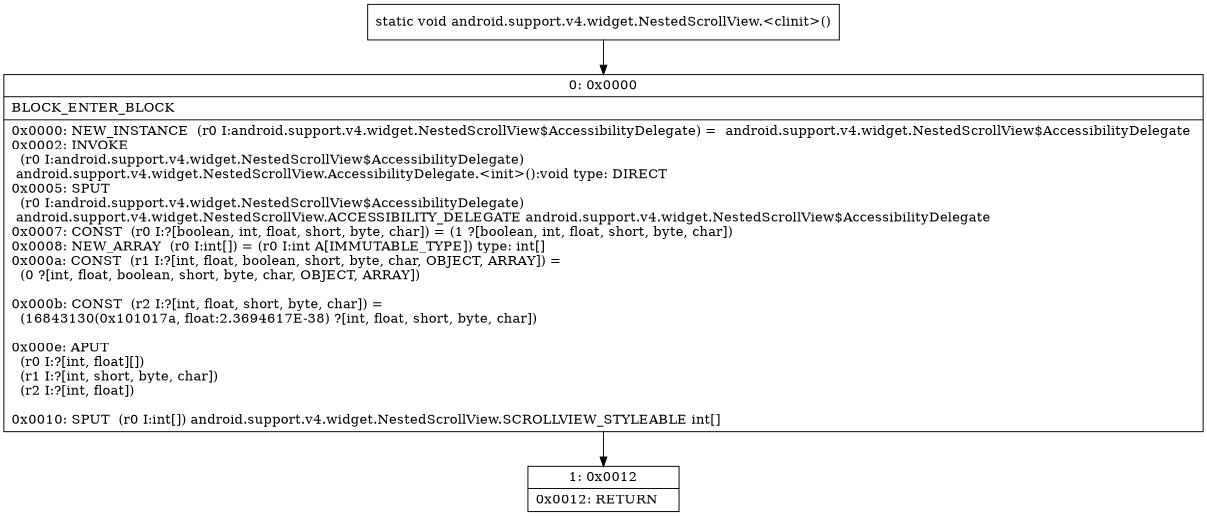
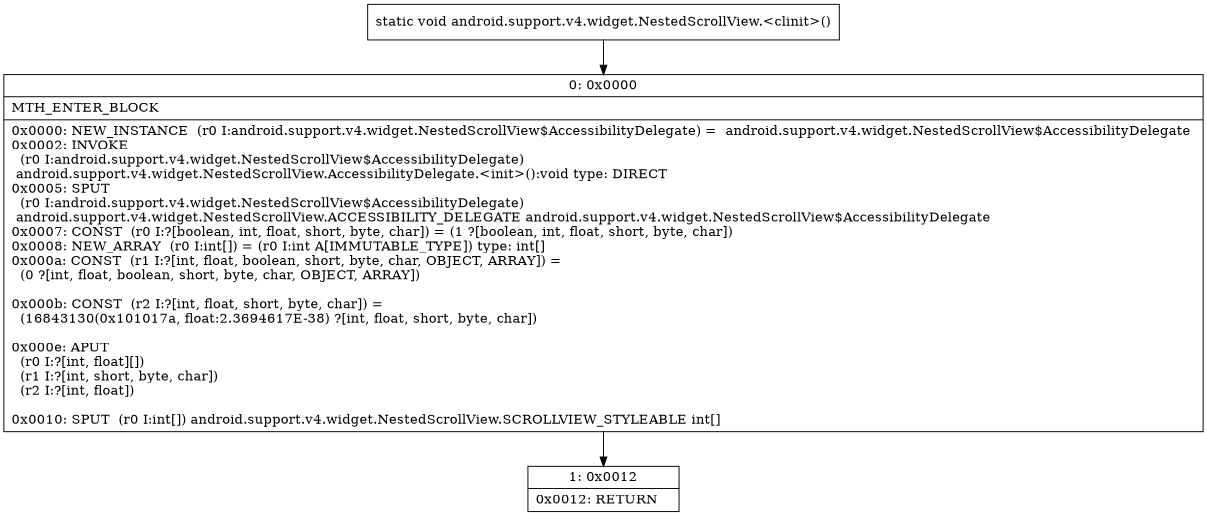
(93, 108) -> (86, 108)
